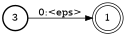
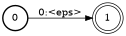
(15, 18) -> (15, 18)
